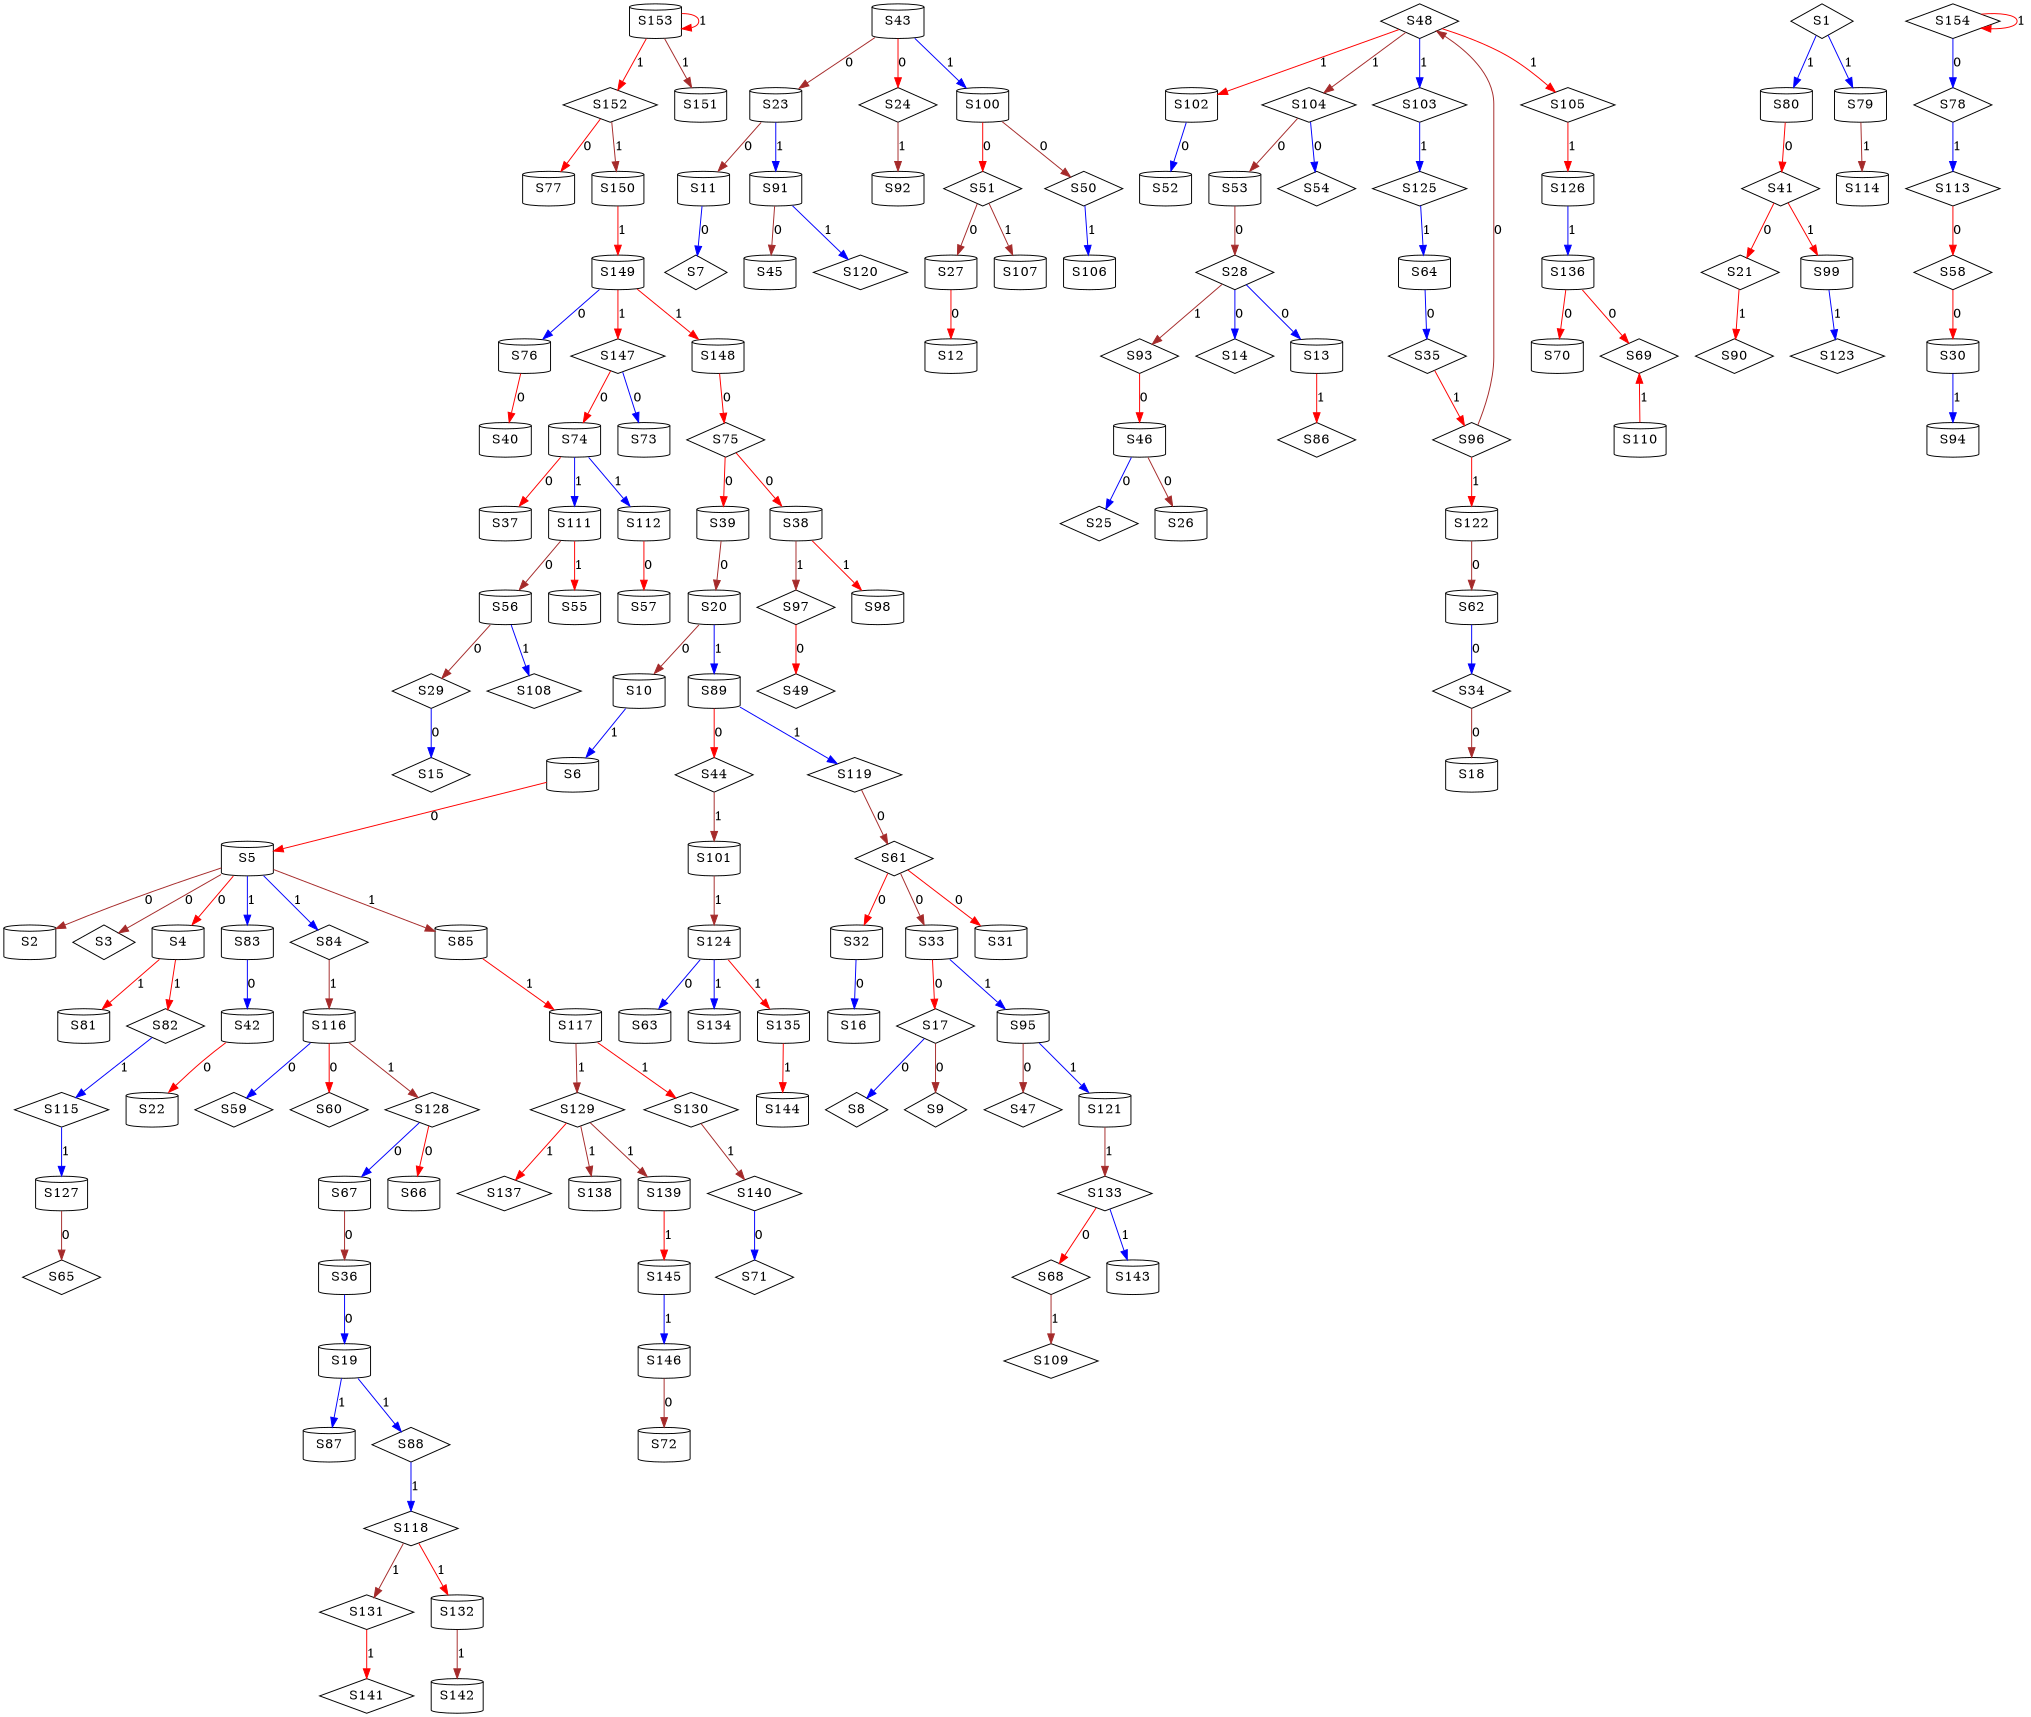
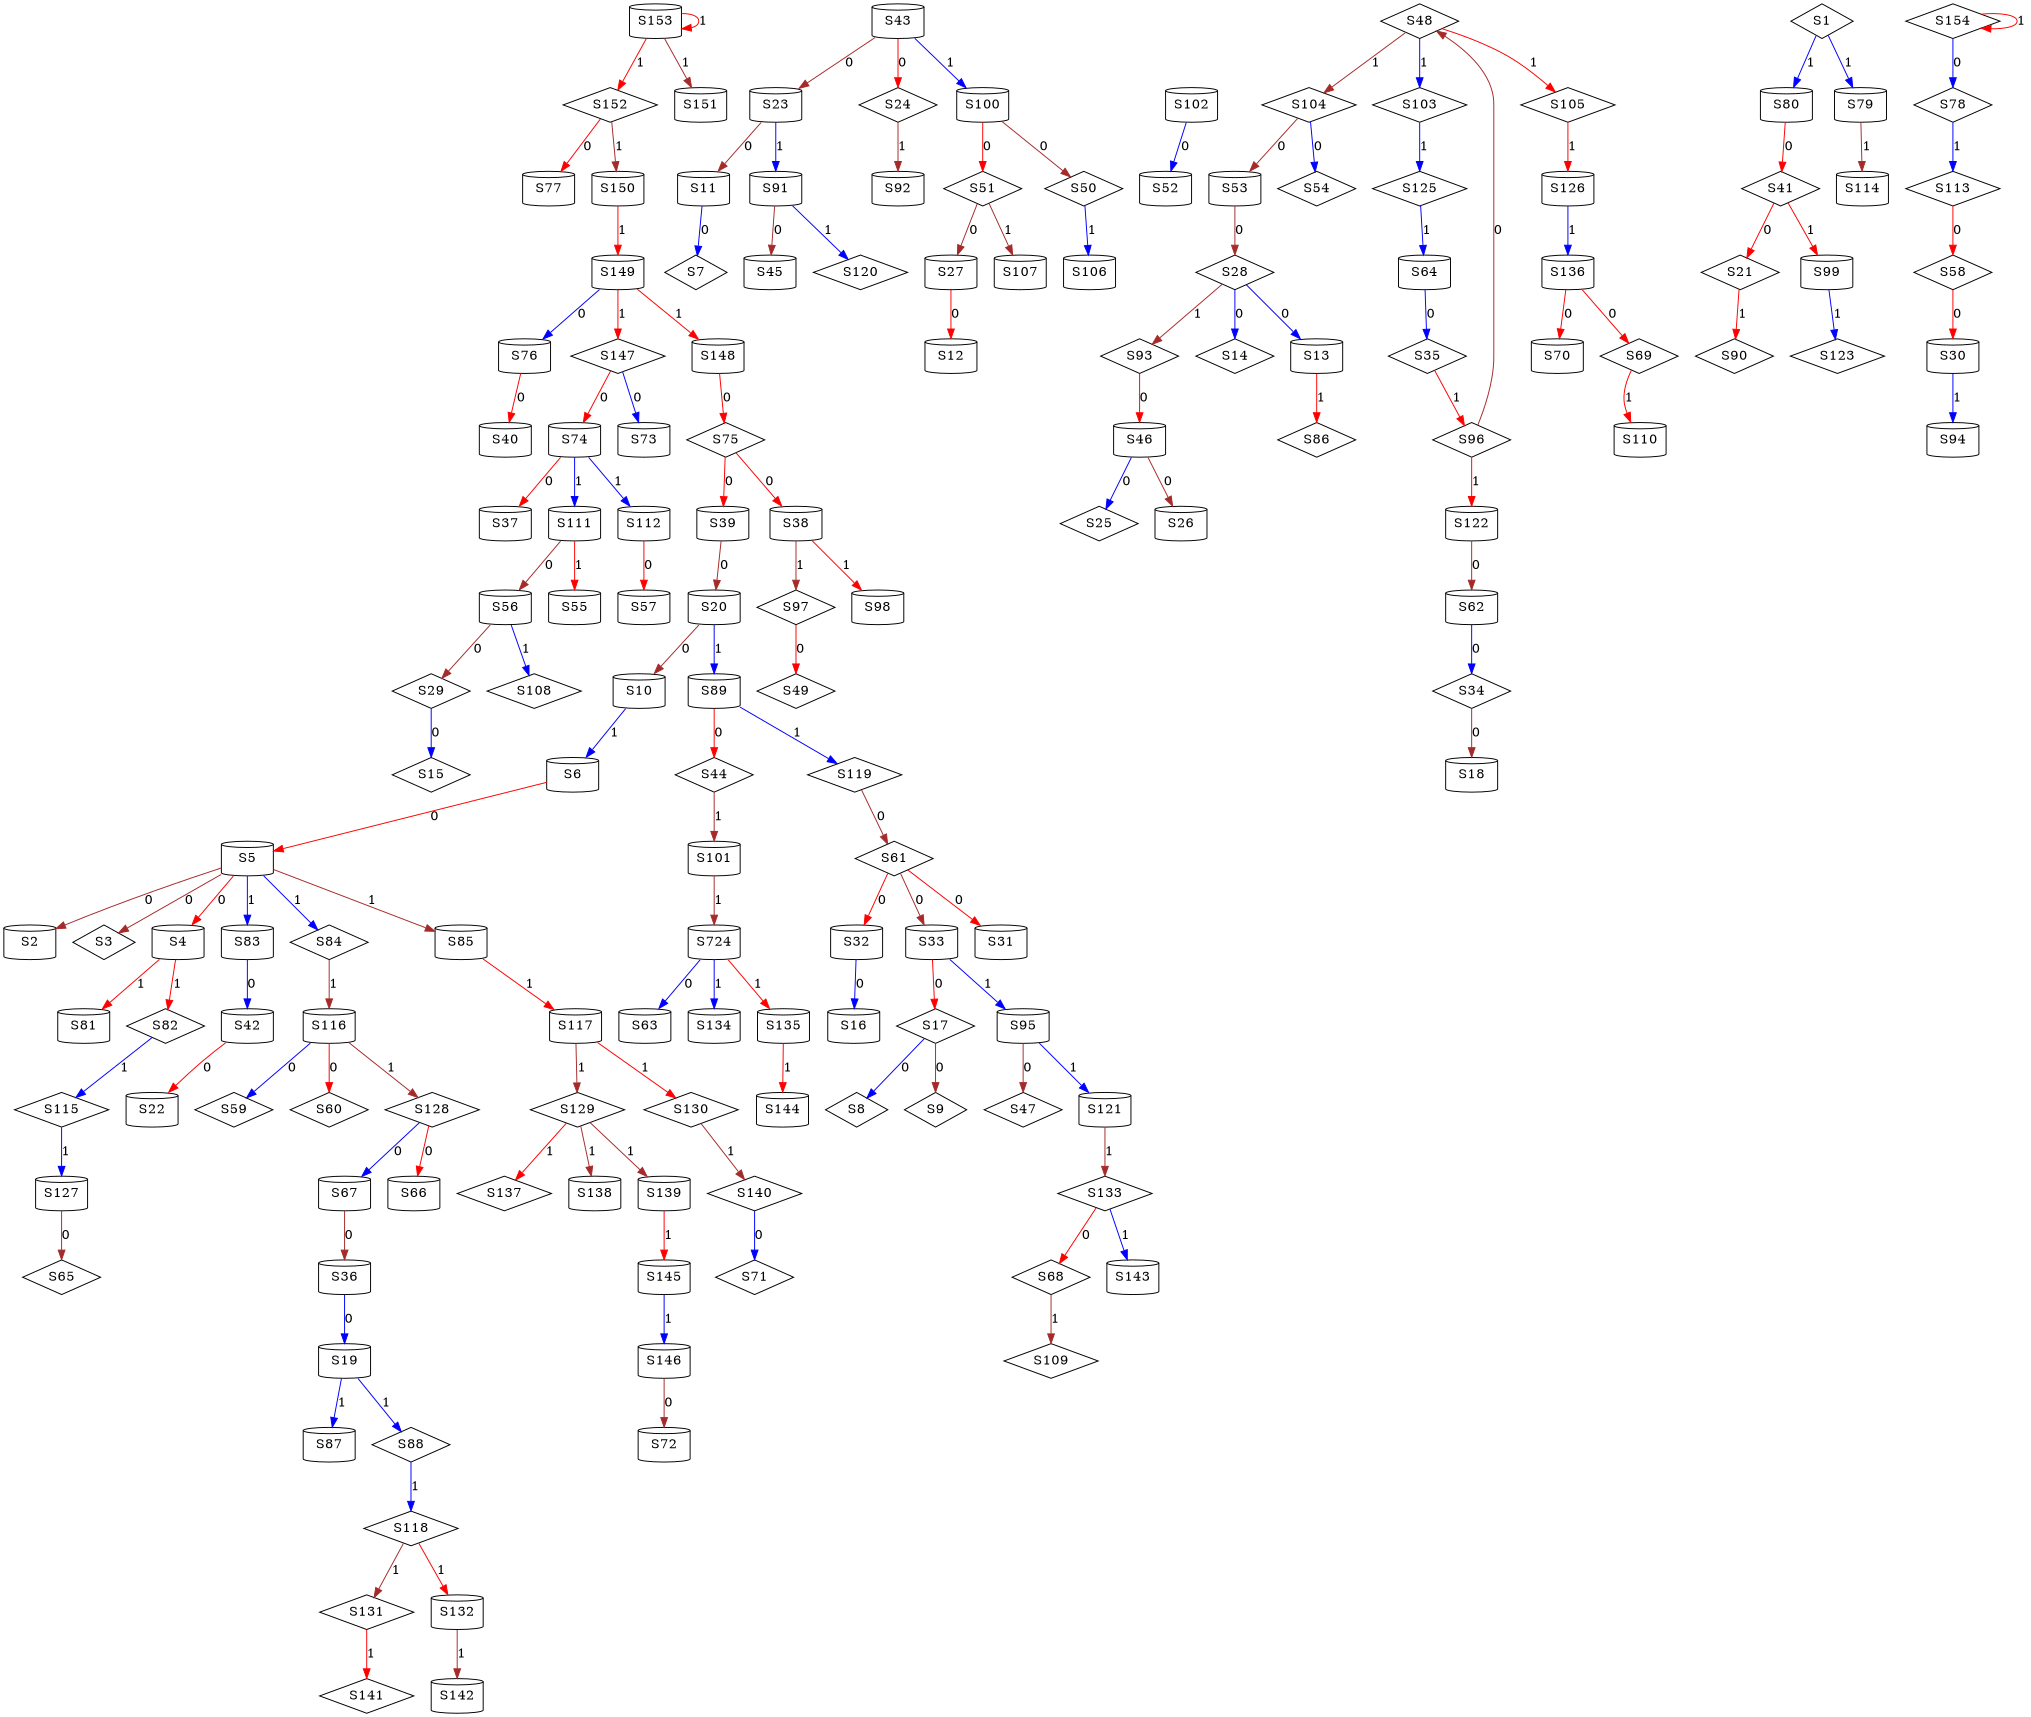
(1313, 60) -> none
(1640, 403) -> (1624, 391)
(714, 942) -> (714, 942)
